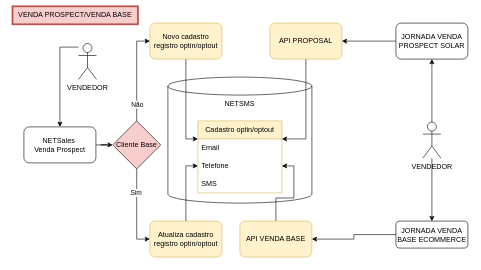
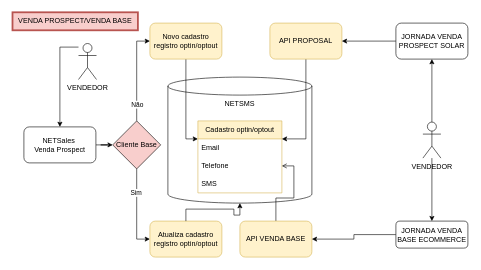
(75, 15) -> (75, 21)
(192, 166) -> (233, 209)
(287, 166) -> (286, 166)
